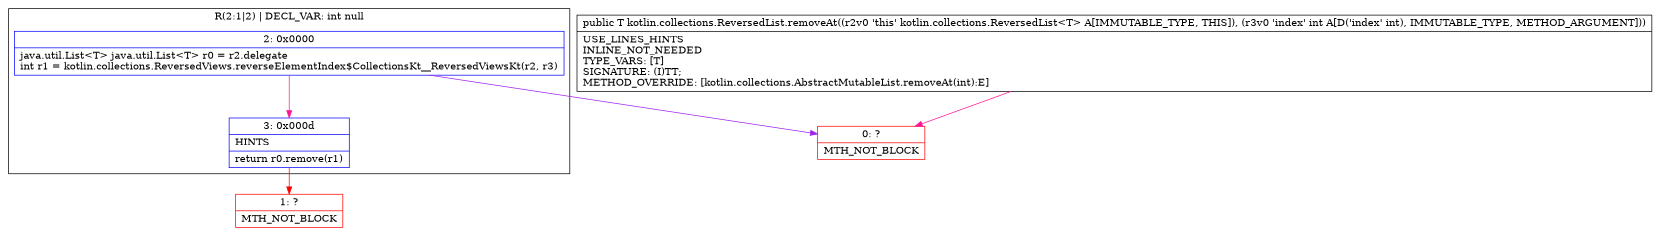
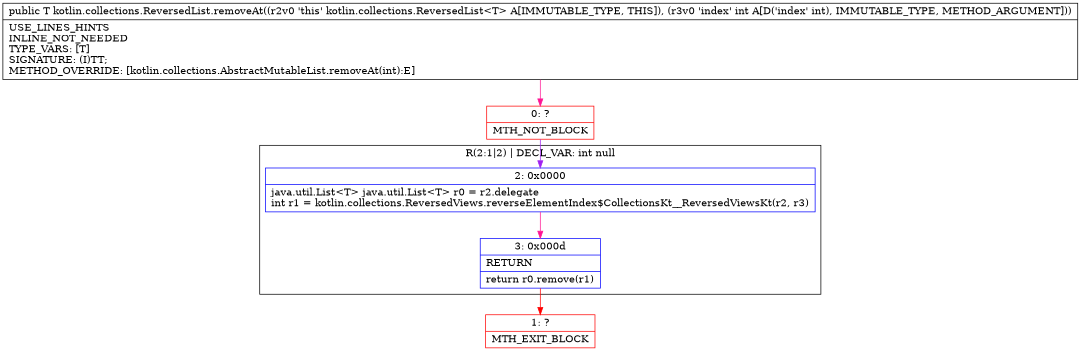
(620, 104) -> (540, 150)
(253, 142) -> (509, 263)
(289, 219) -> (540, 339)
